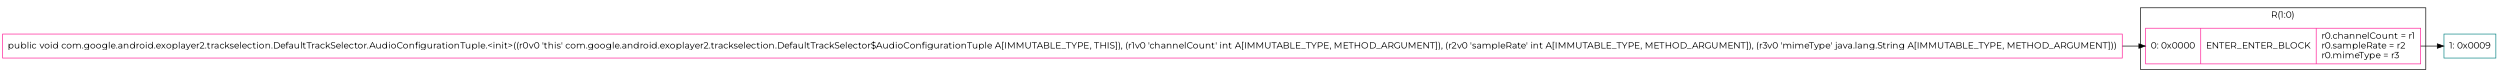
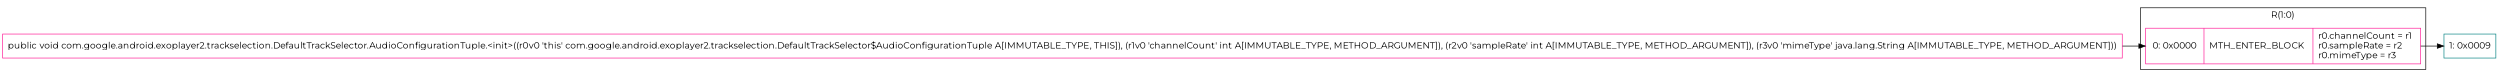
(2258, 46) -> (2257, 46)
